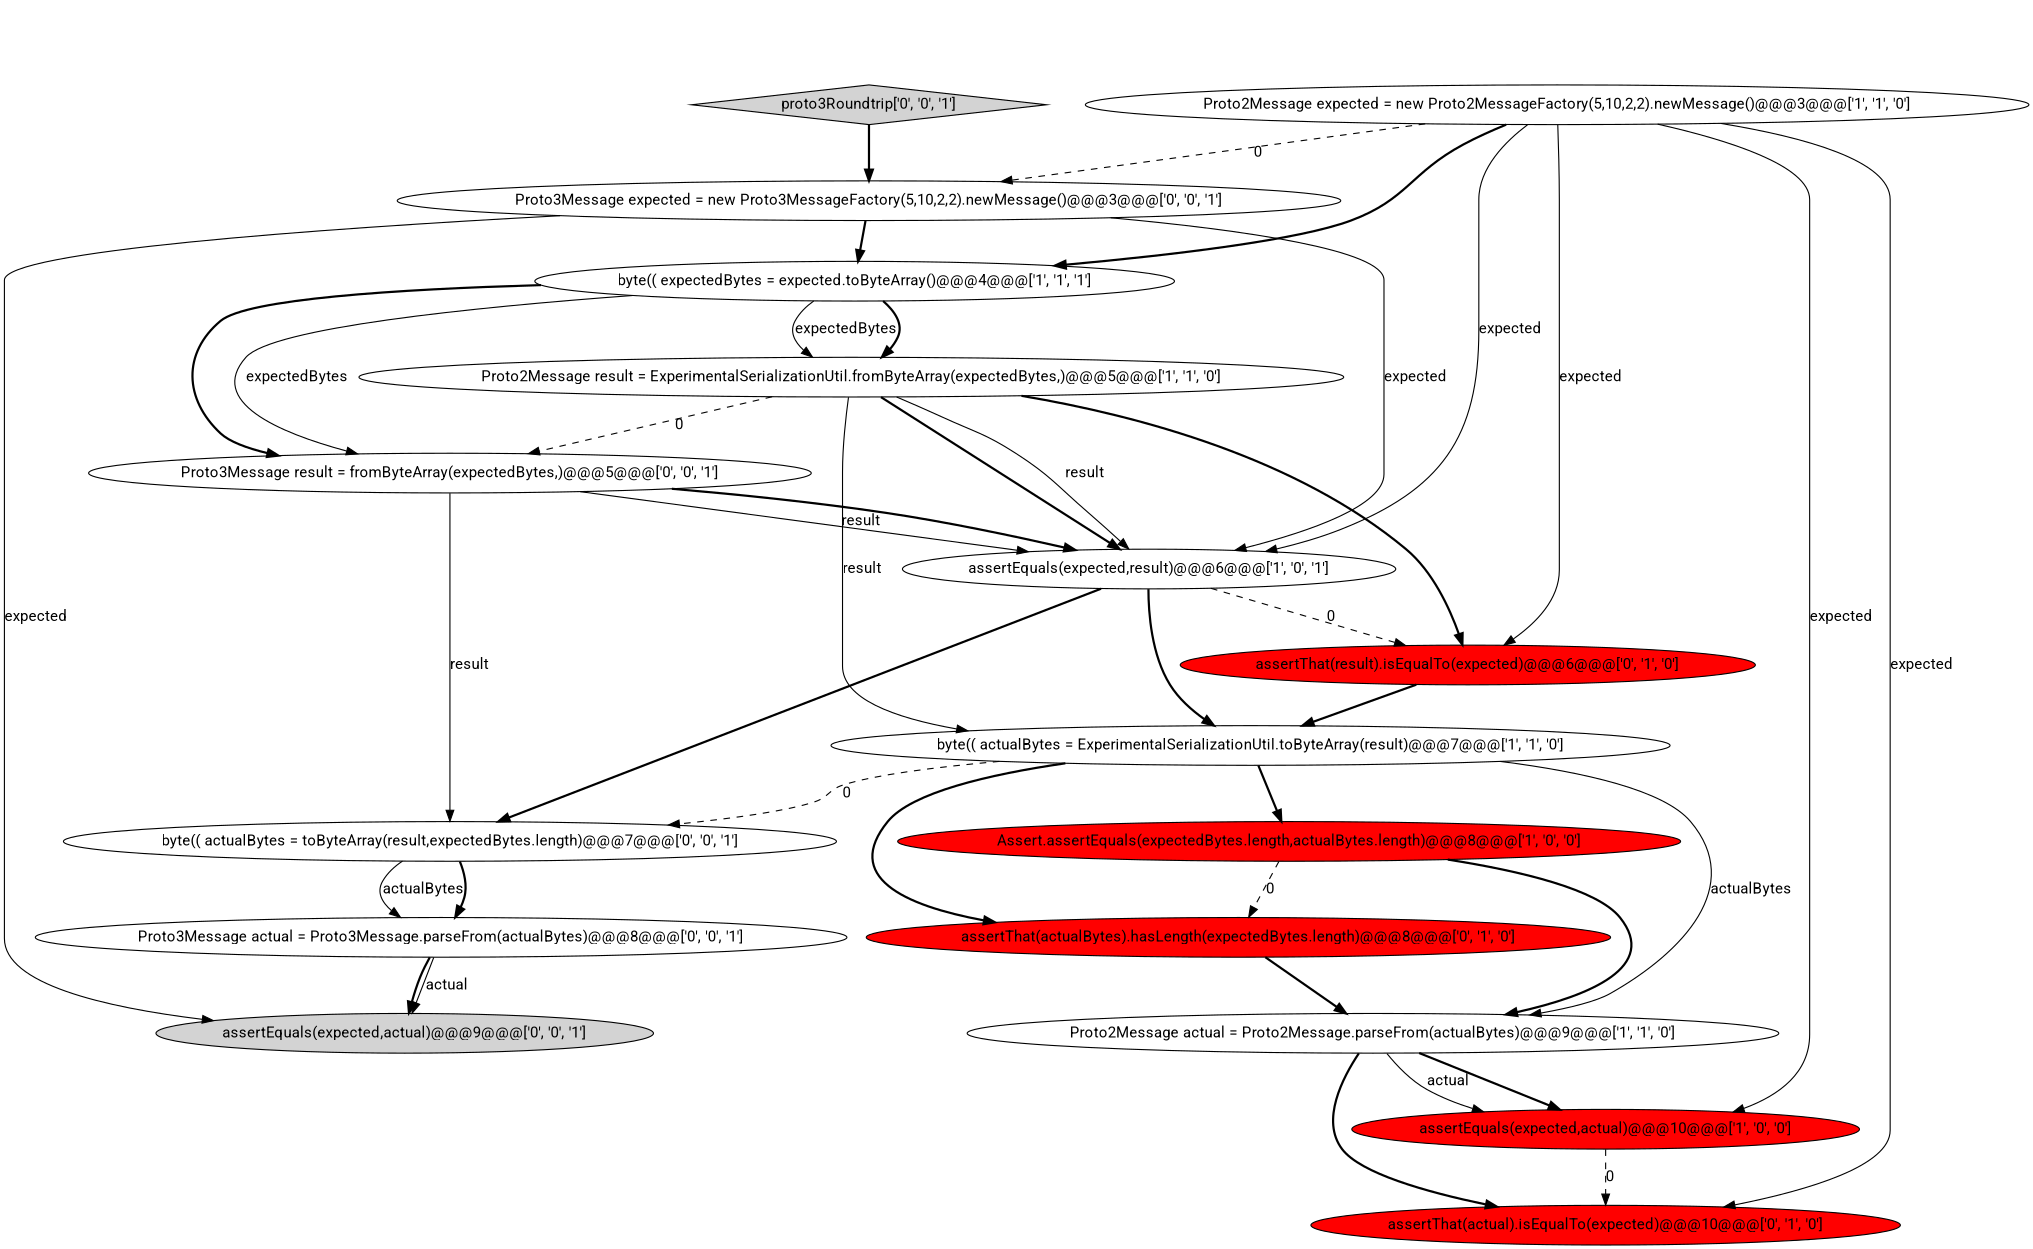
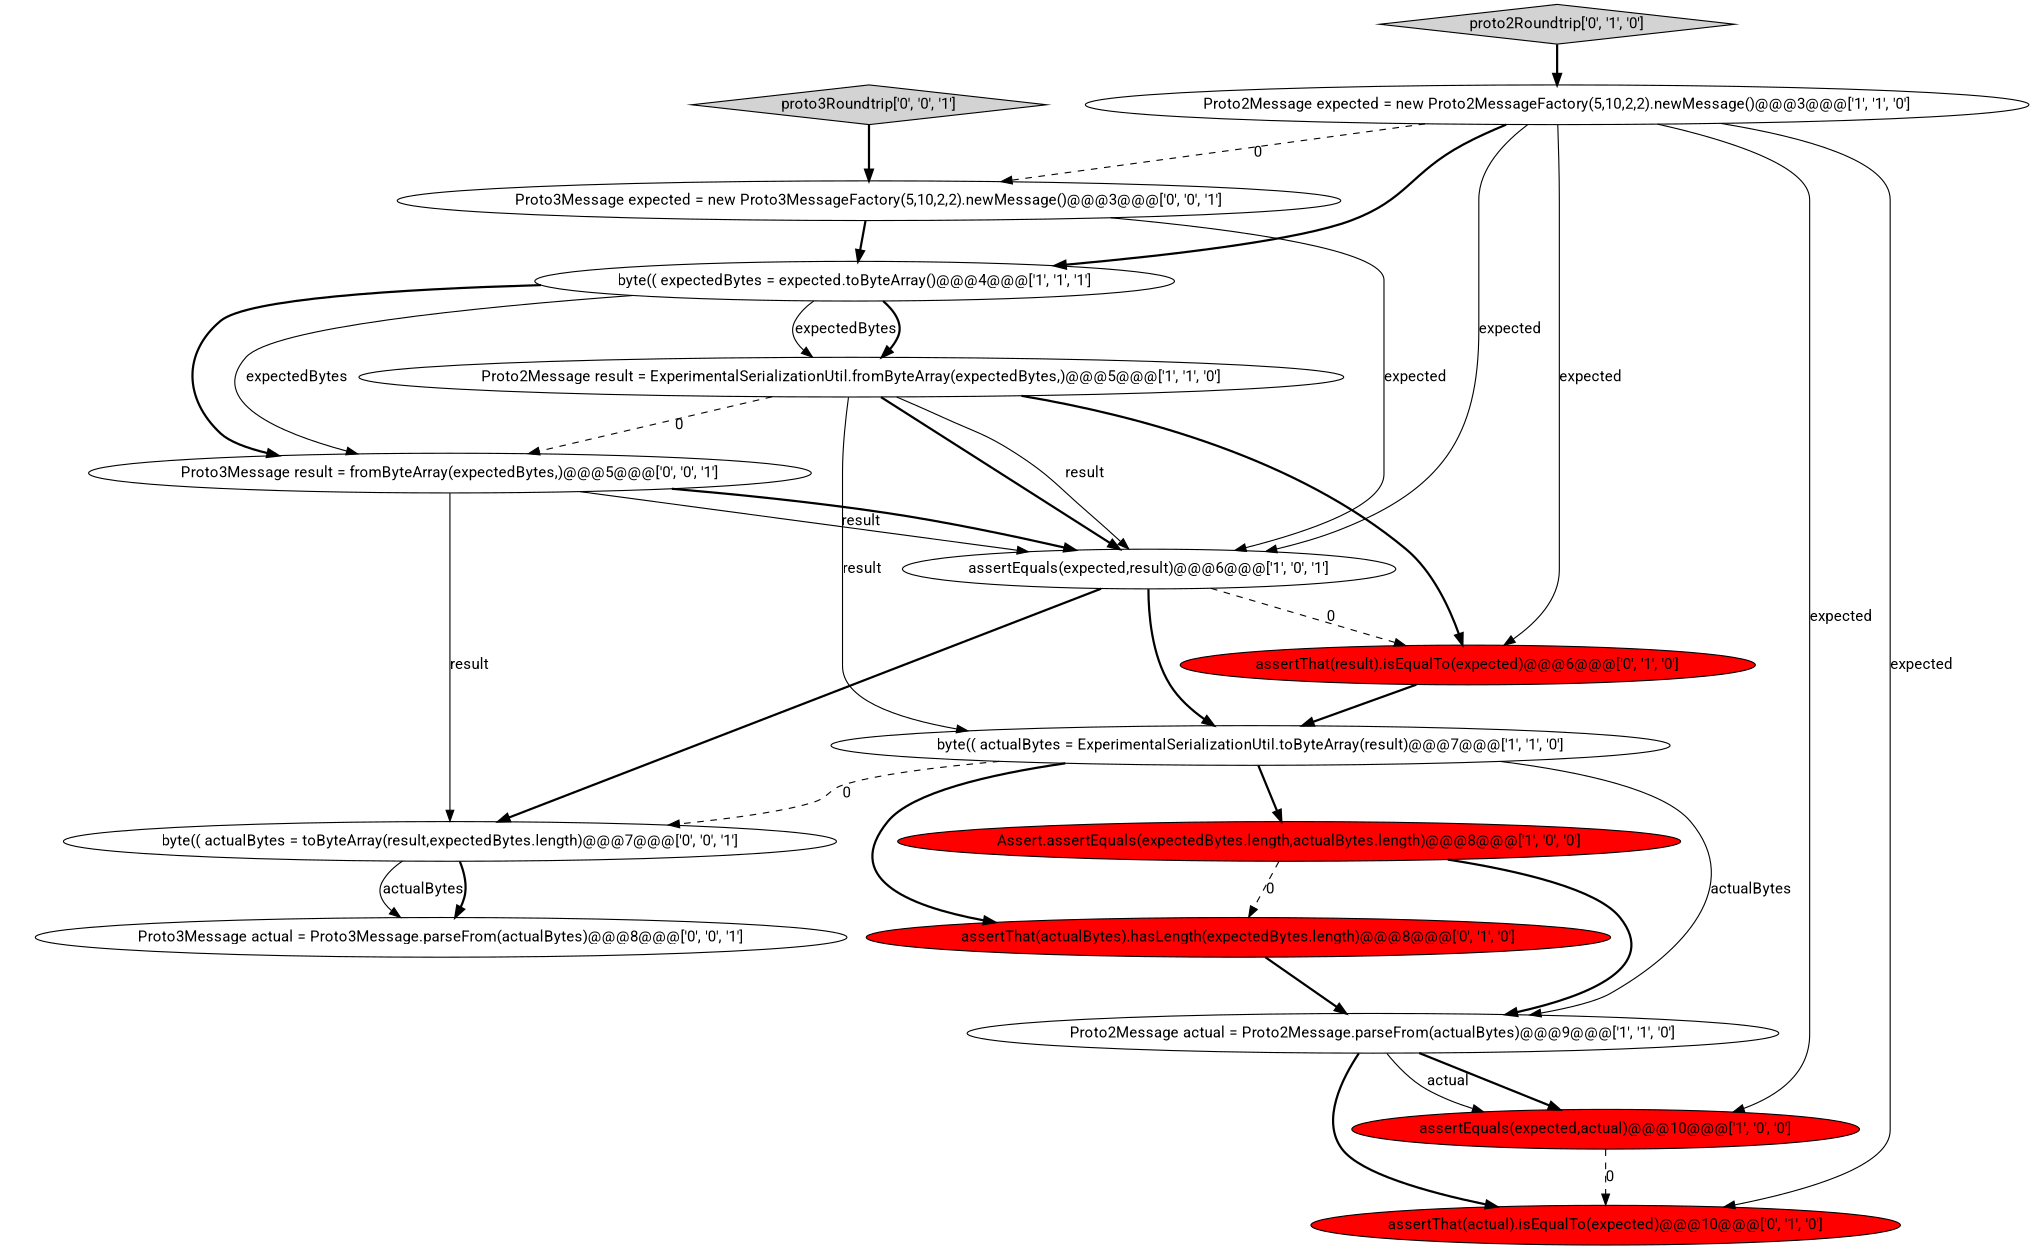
none -> (1557, 24)
(405, 1033) -> none
